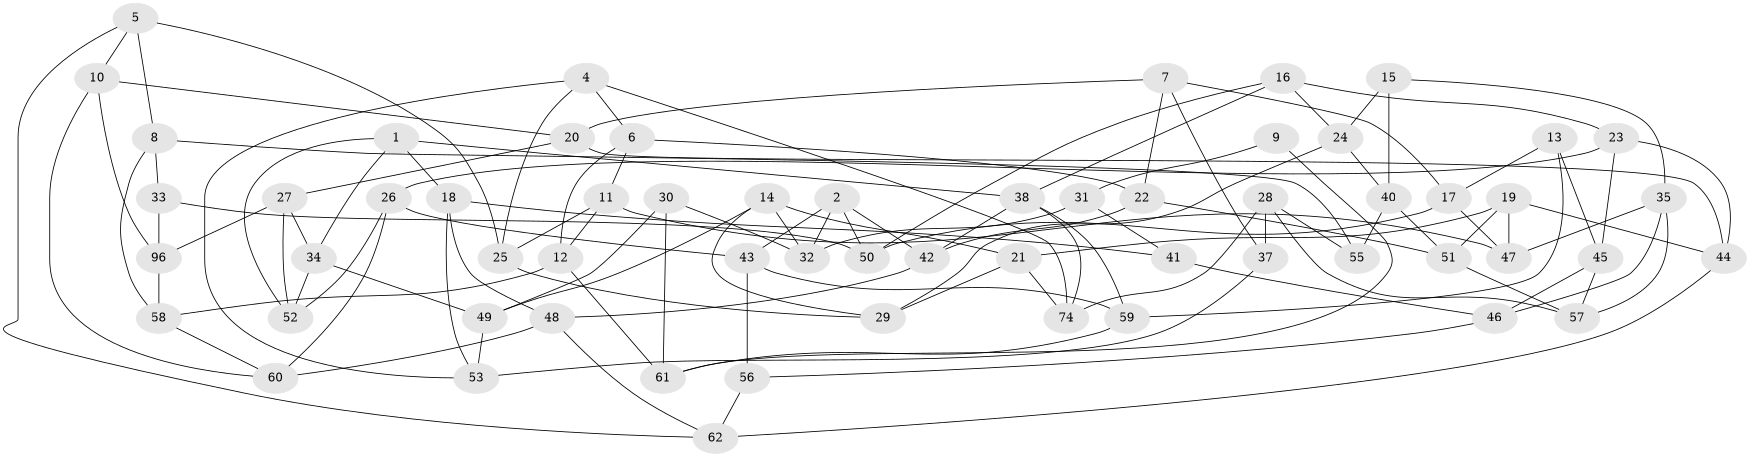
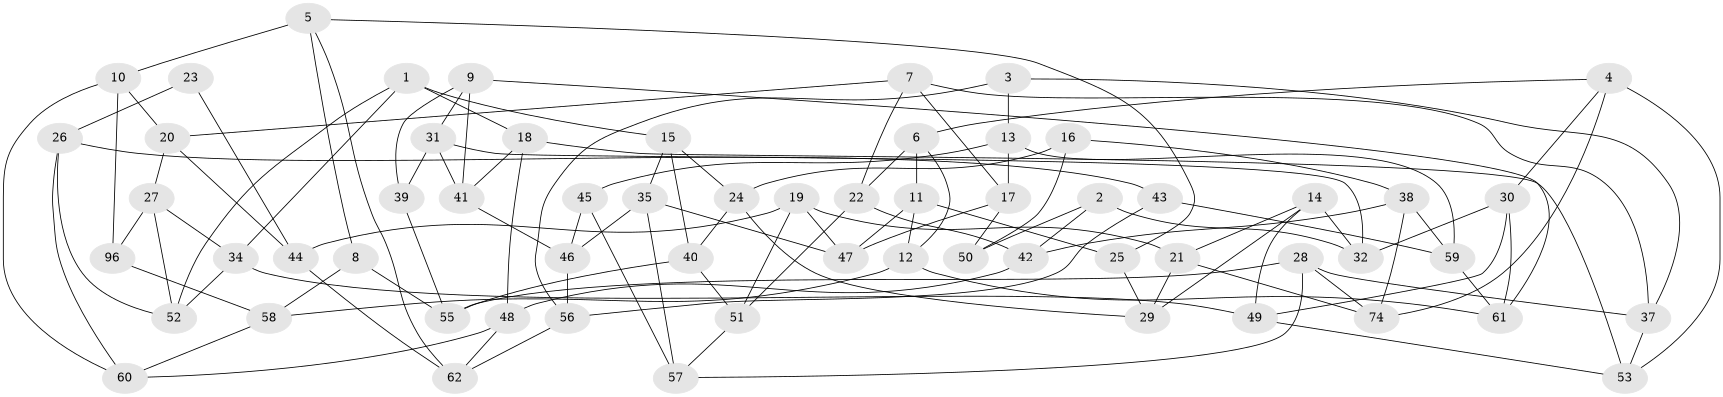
none -> (1008, 78)
(1452, 103) -> none
none -> (466, 138)
(709, 169) -> (534, 116)
(519, 177) -> (1558, 138)
(159, 198) -> none
none -> (402, 198)
(1608, 198) -> none
(801, 223) -> none
